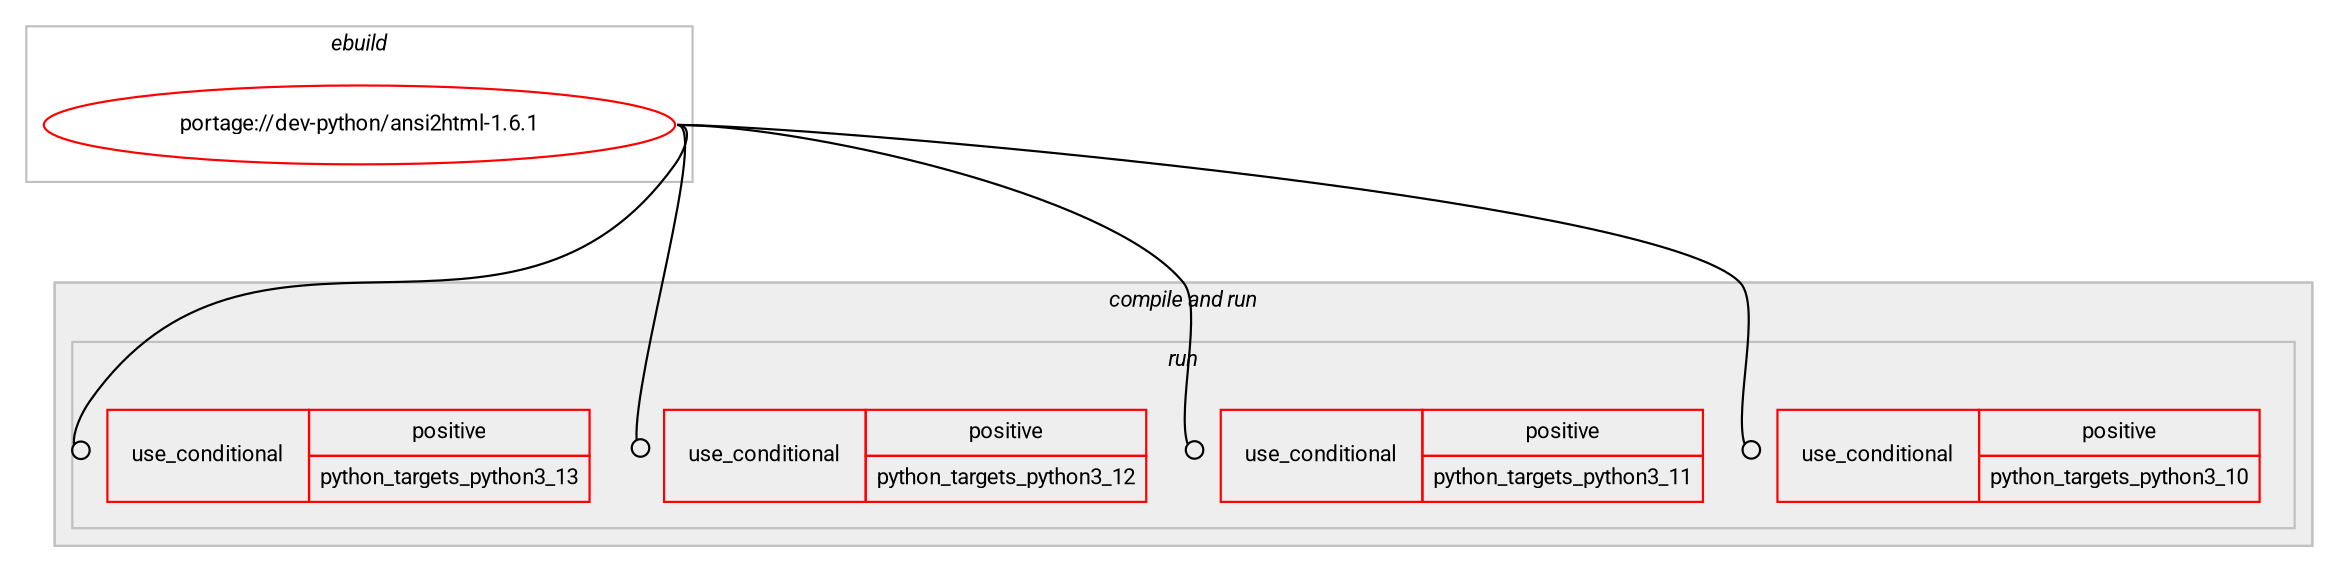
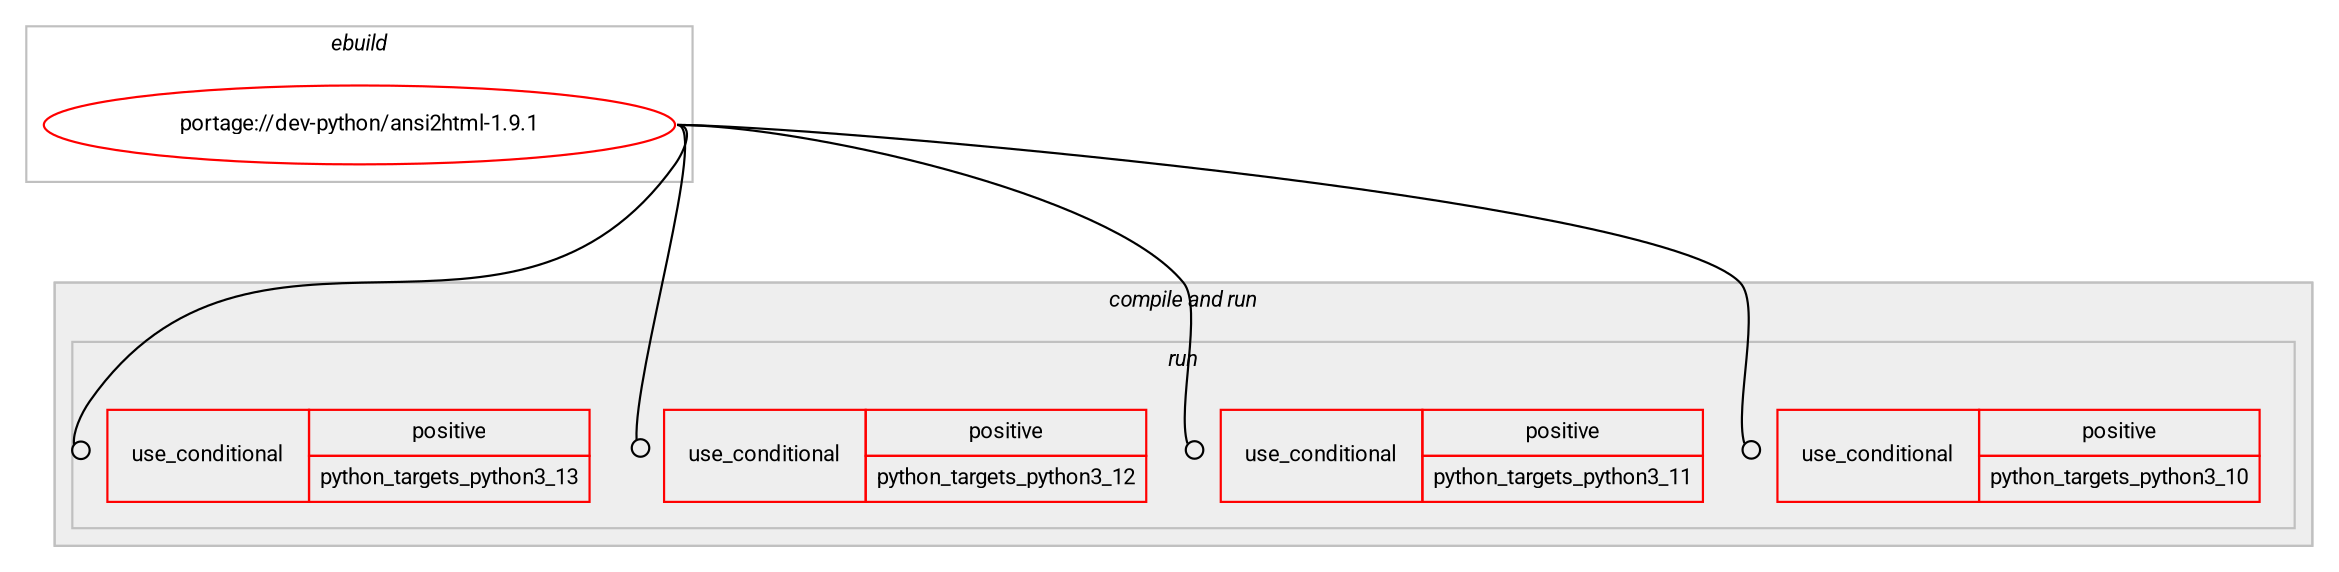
(359, 125) -> (359, 125)
